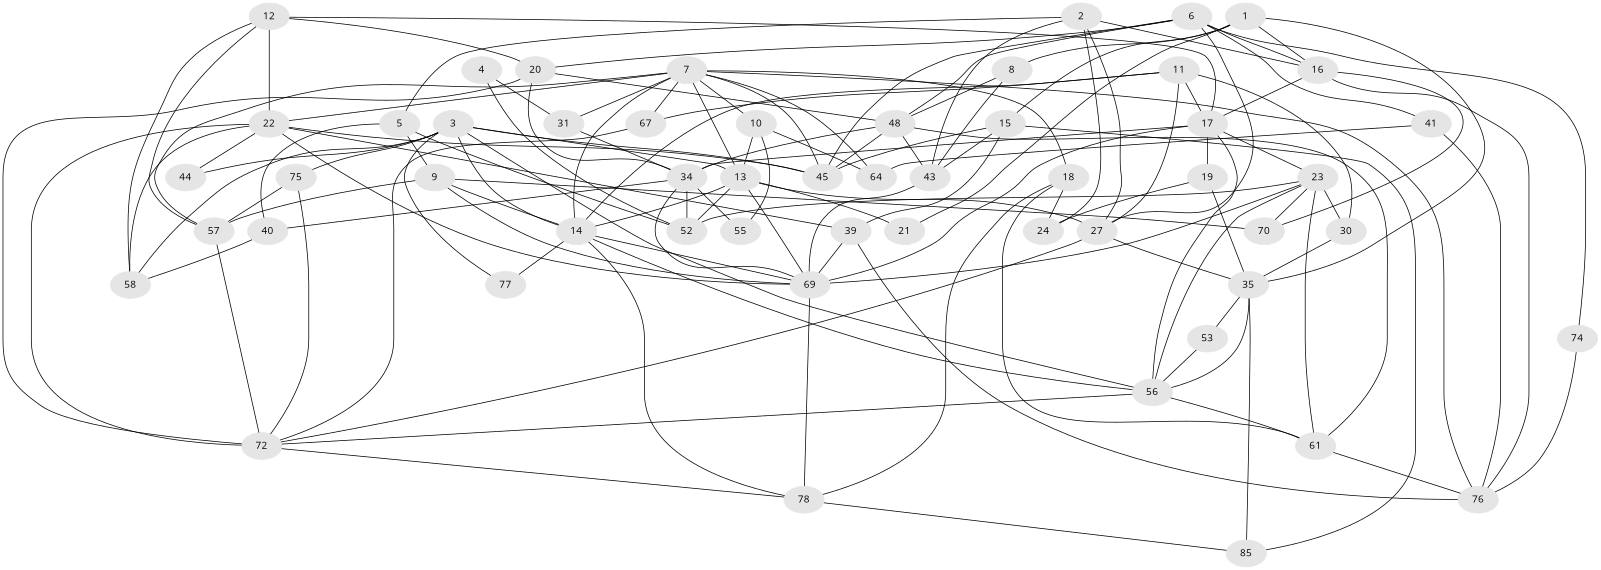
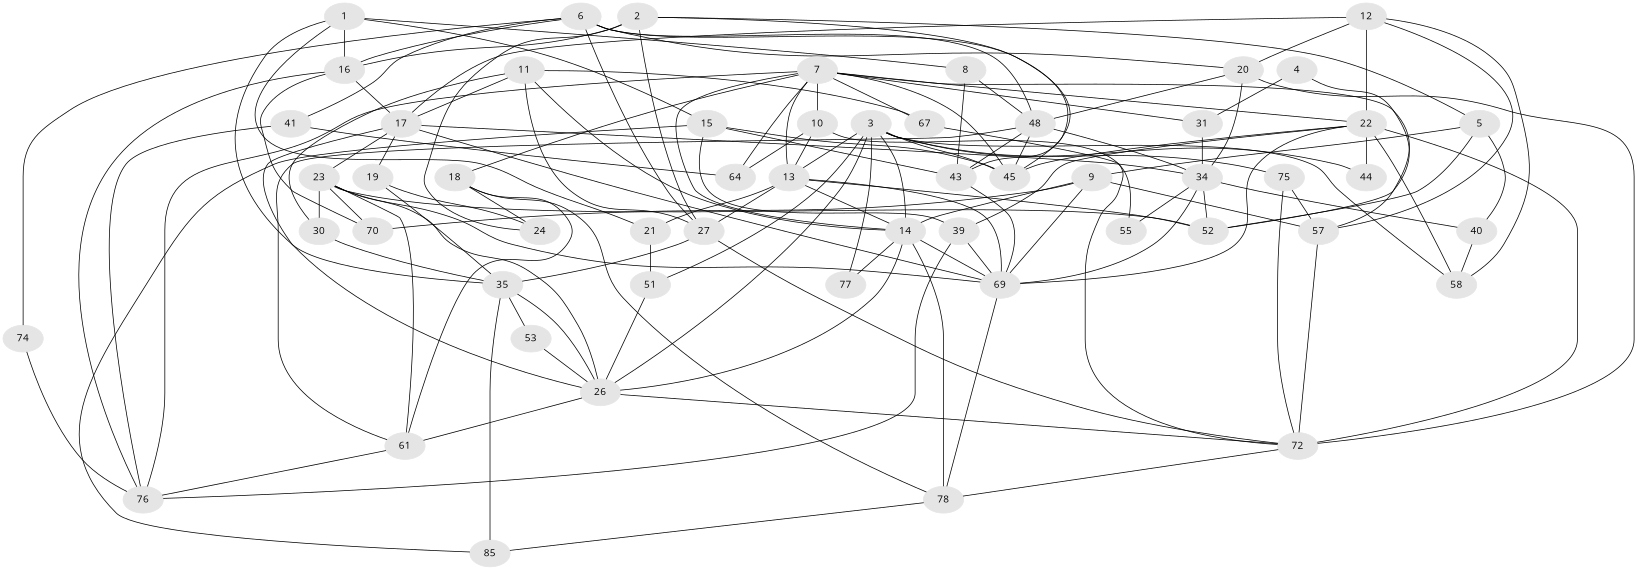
none -> (650, 285)
(1152, 392) -> (600, 392)
